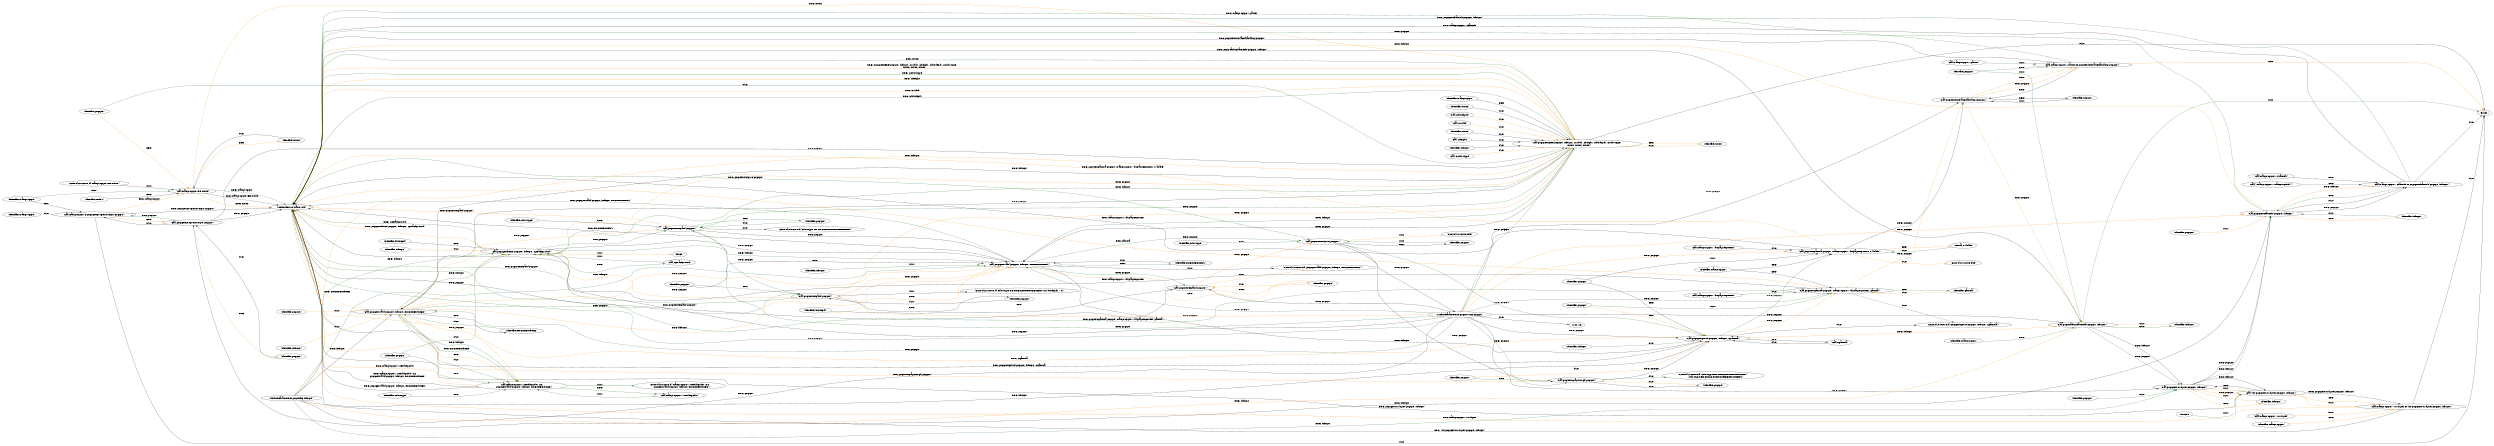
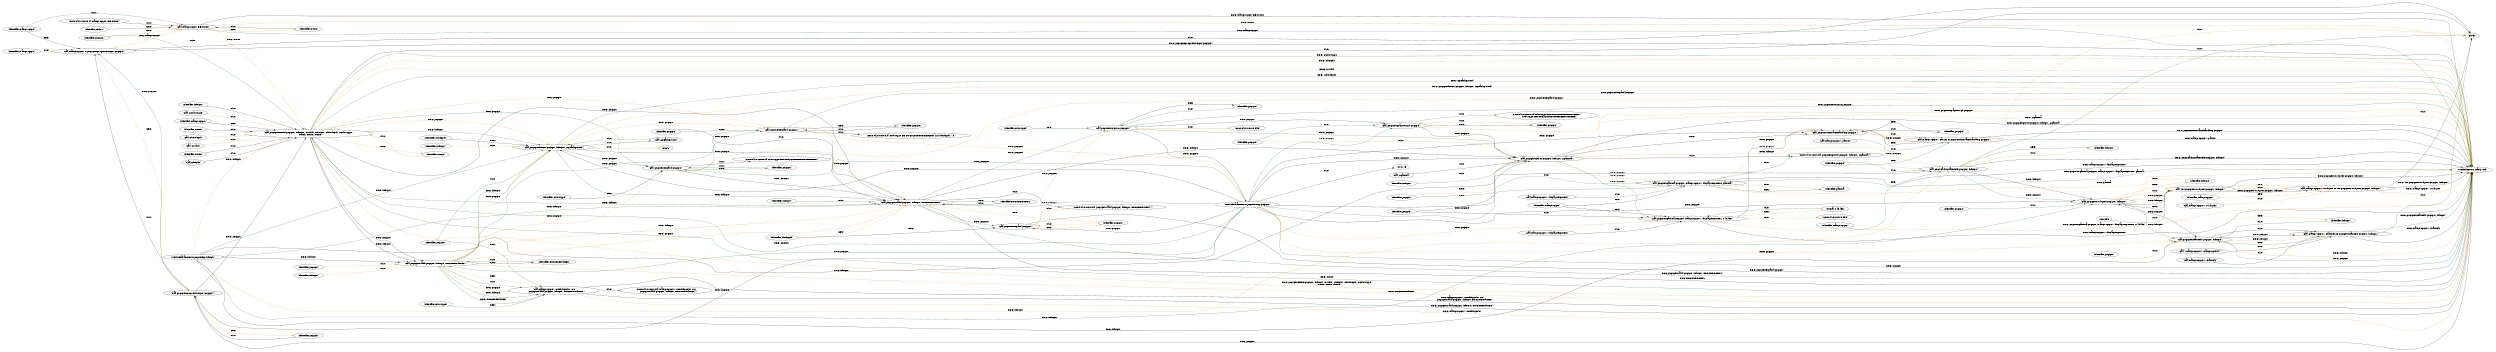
(310, 274) -> (1524, 296)
(1786, 341) -> (1683, 142)
(680, 395) -> none
